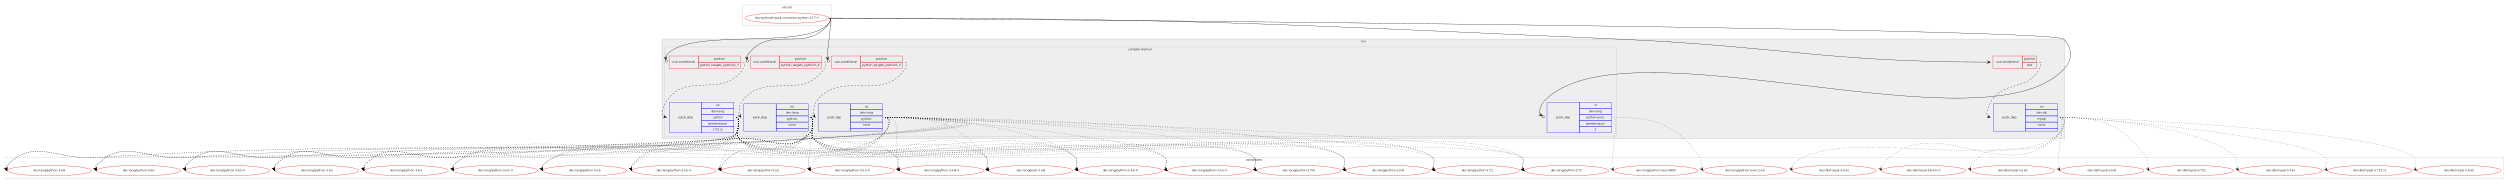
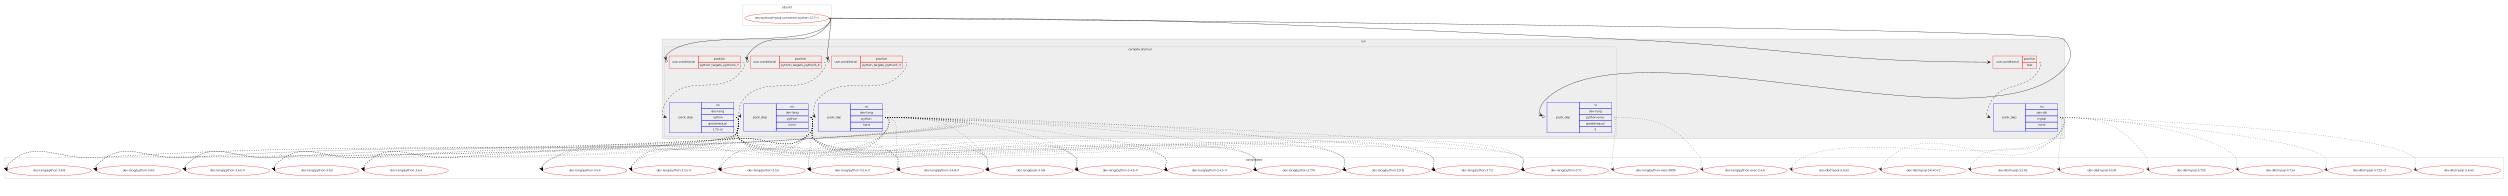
(496, 171) -> none
